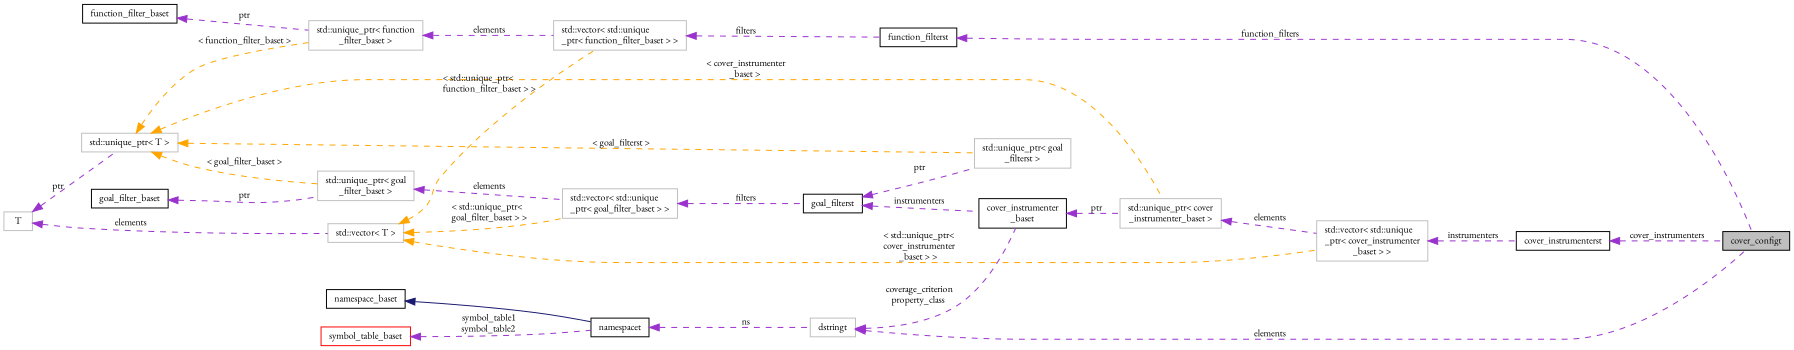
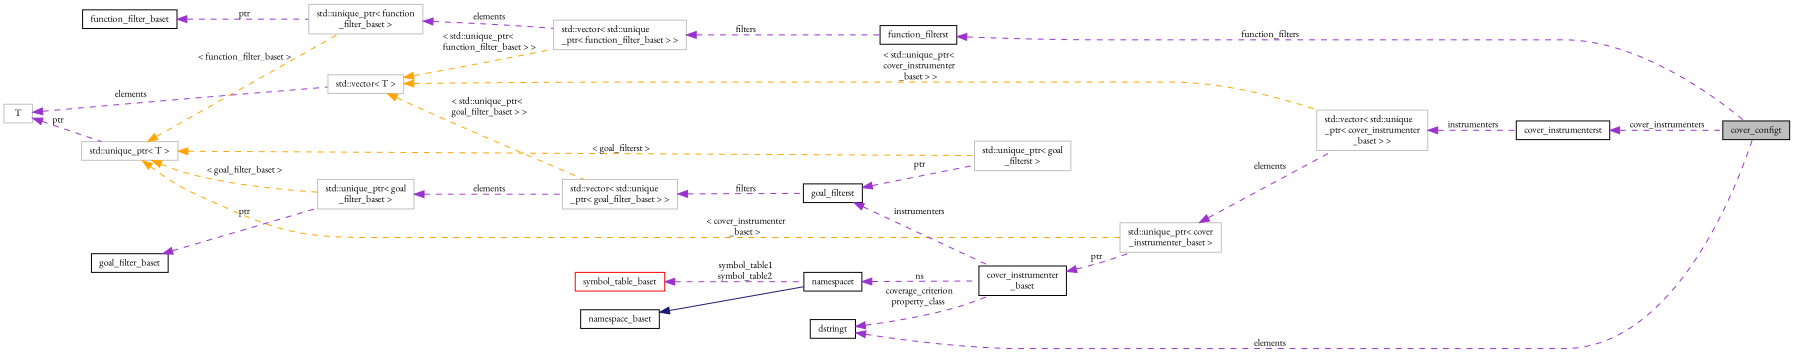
(735, 327) -> (925, 281)
(833, 327) -> (833, 329)
